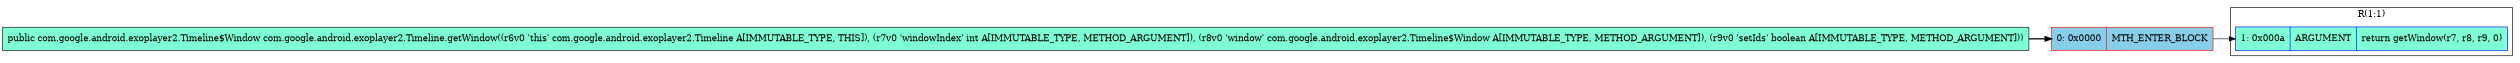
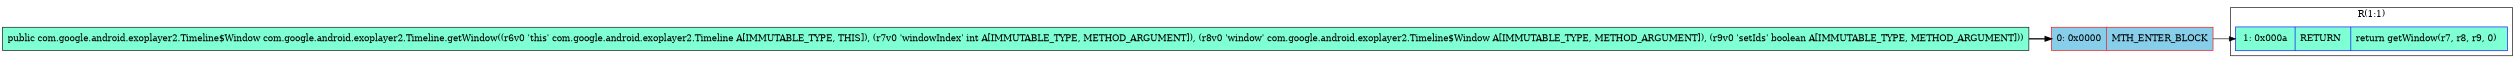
(2323, 39) -> (2320, 39)
